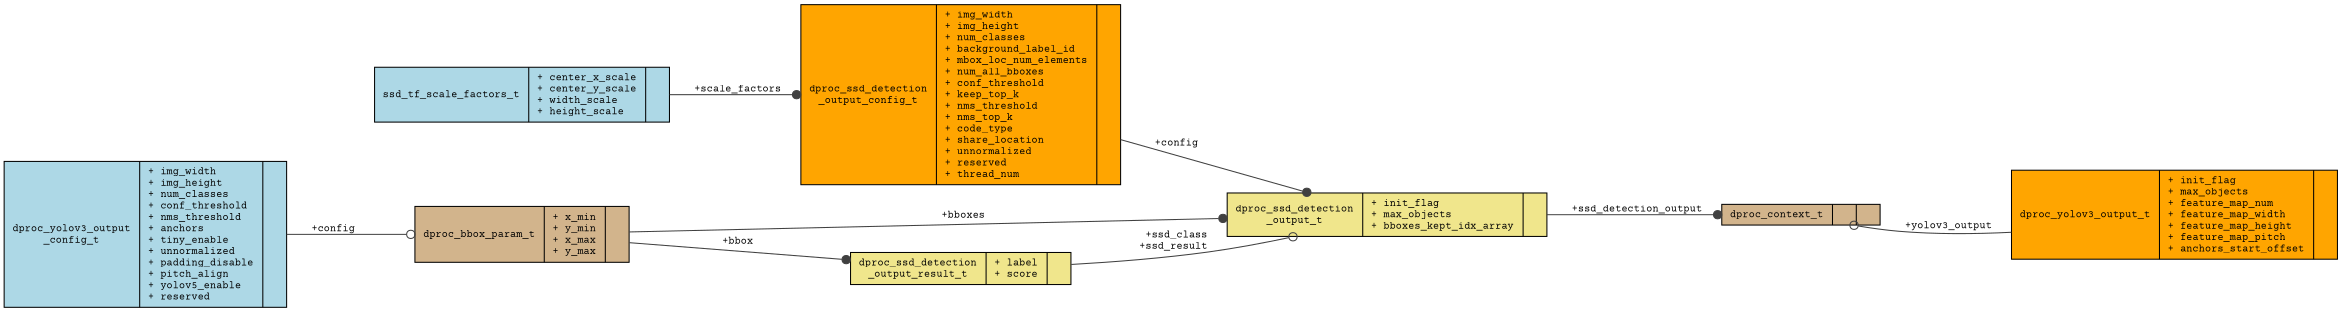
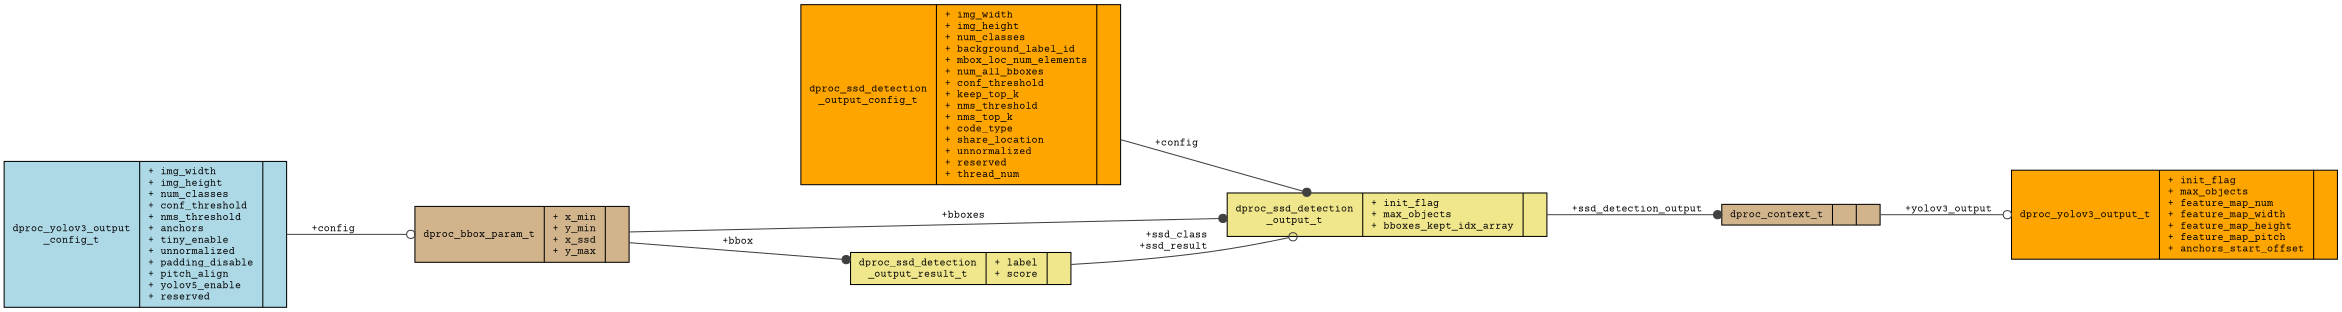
(522, 95) -> none
(1935, 233) -> (1942, 215)
(575, 240) -> (575, 240)
